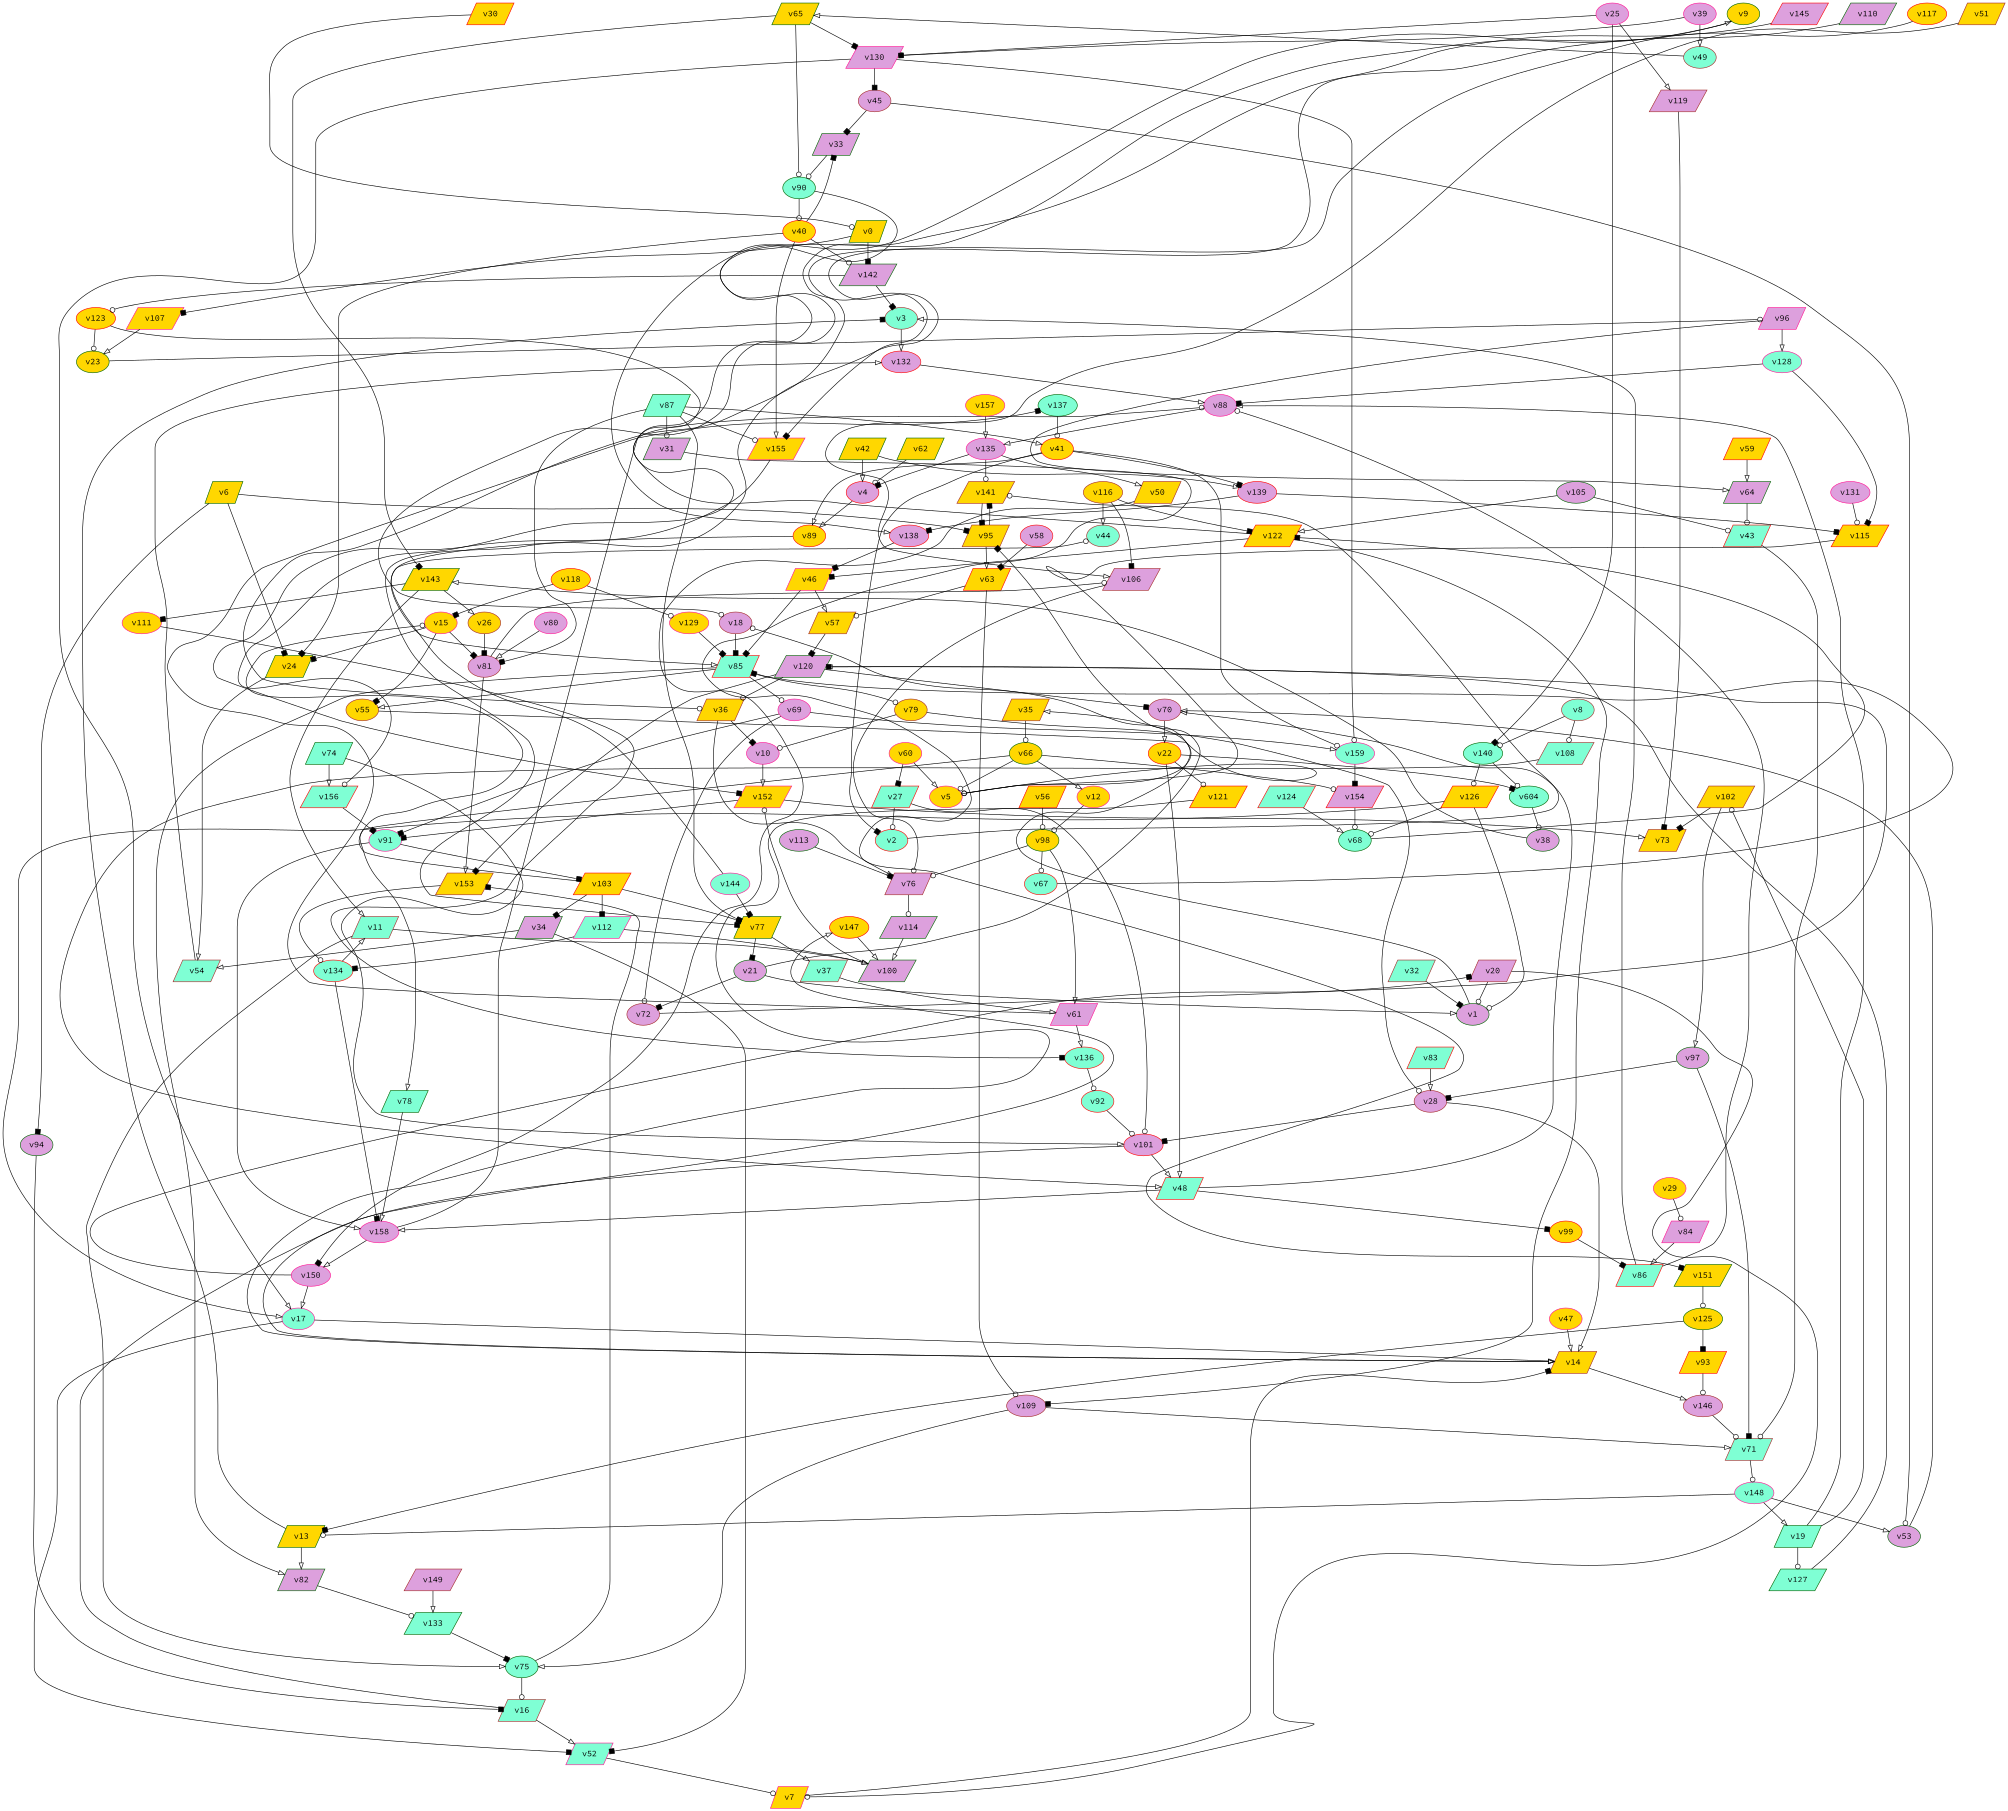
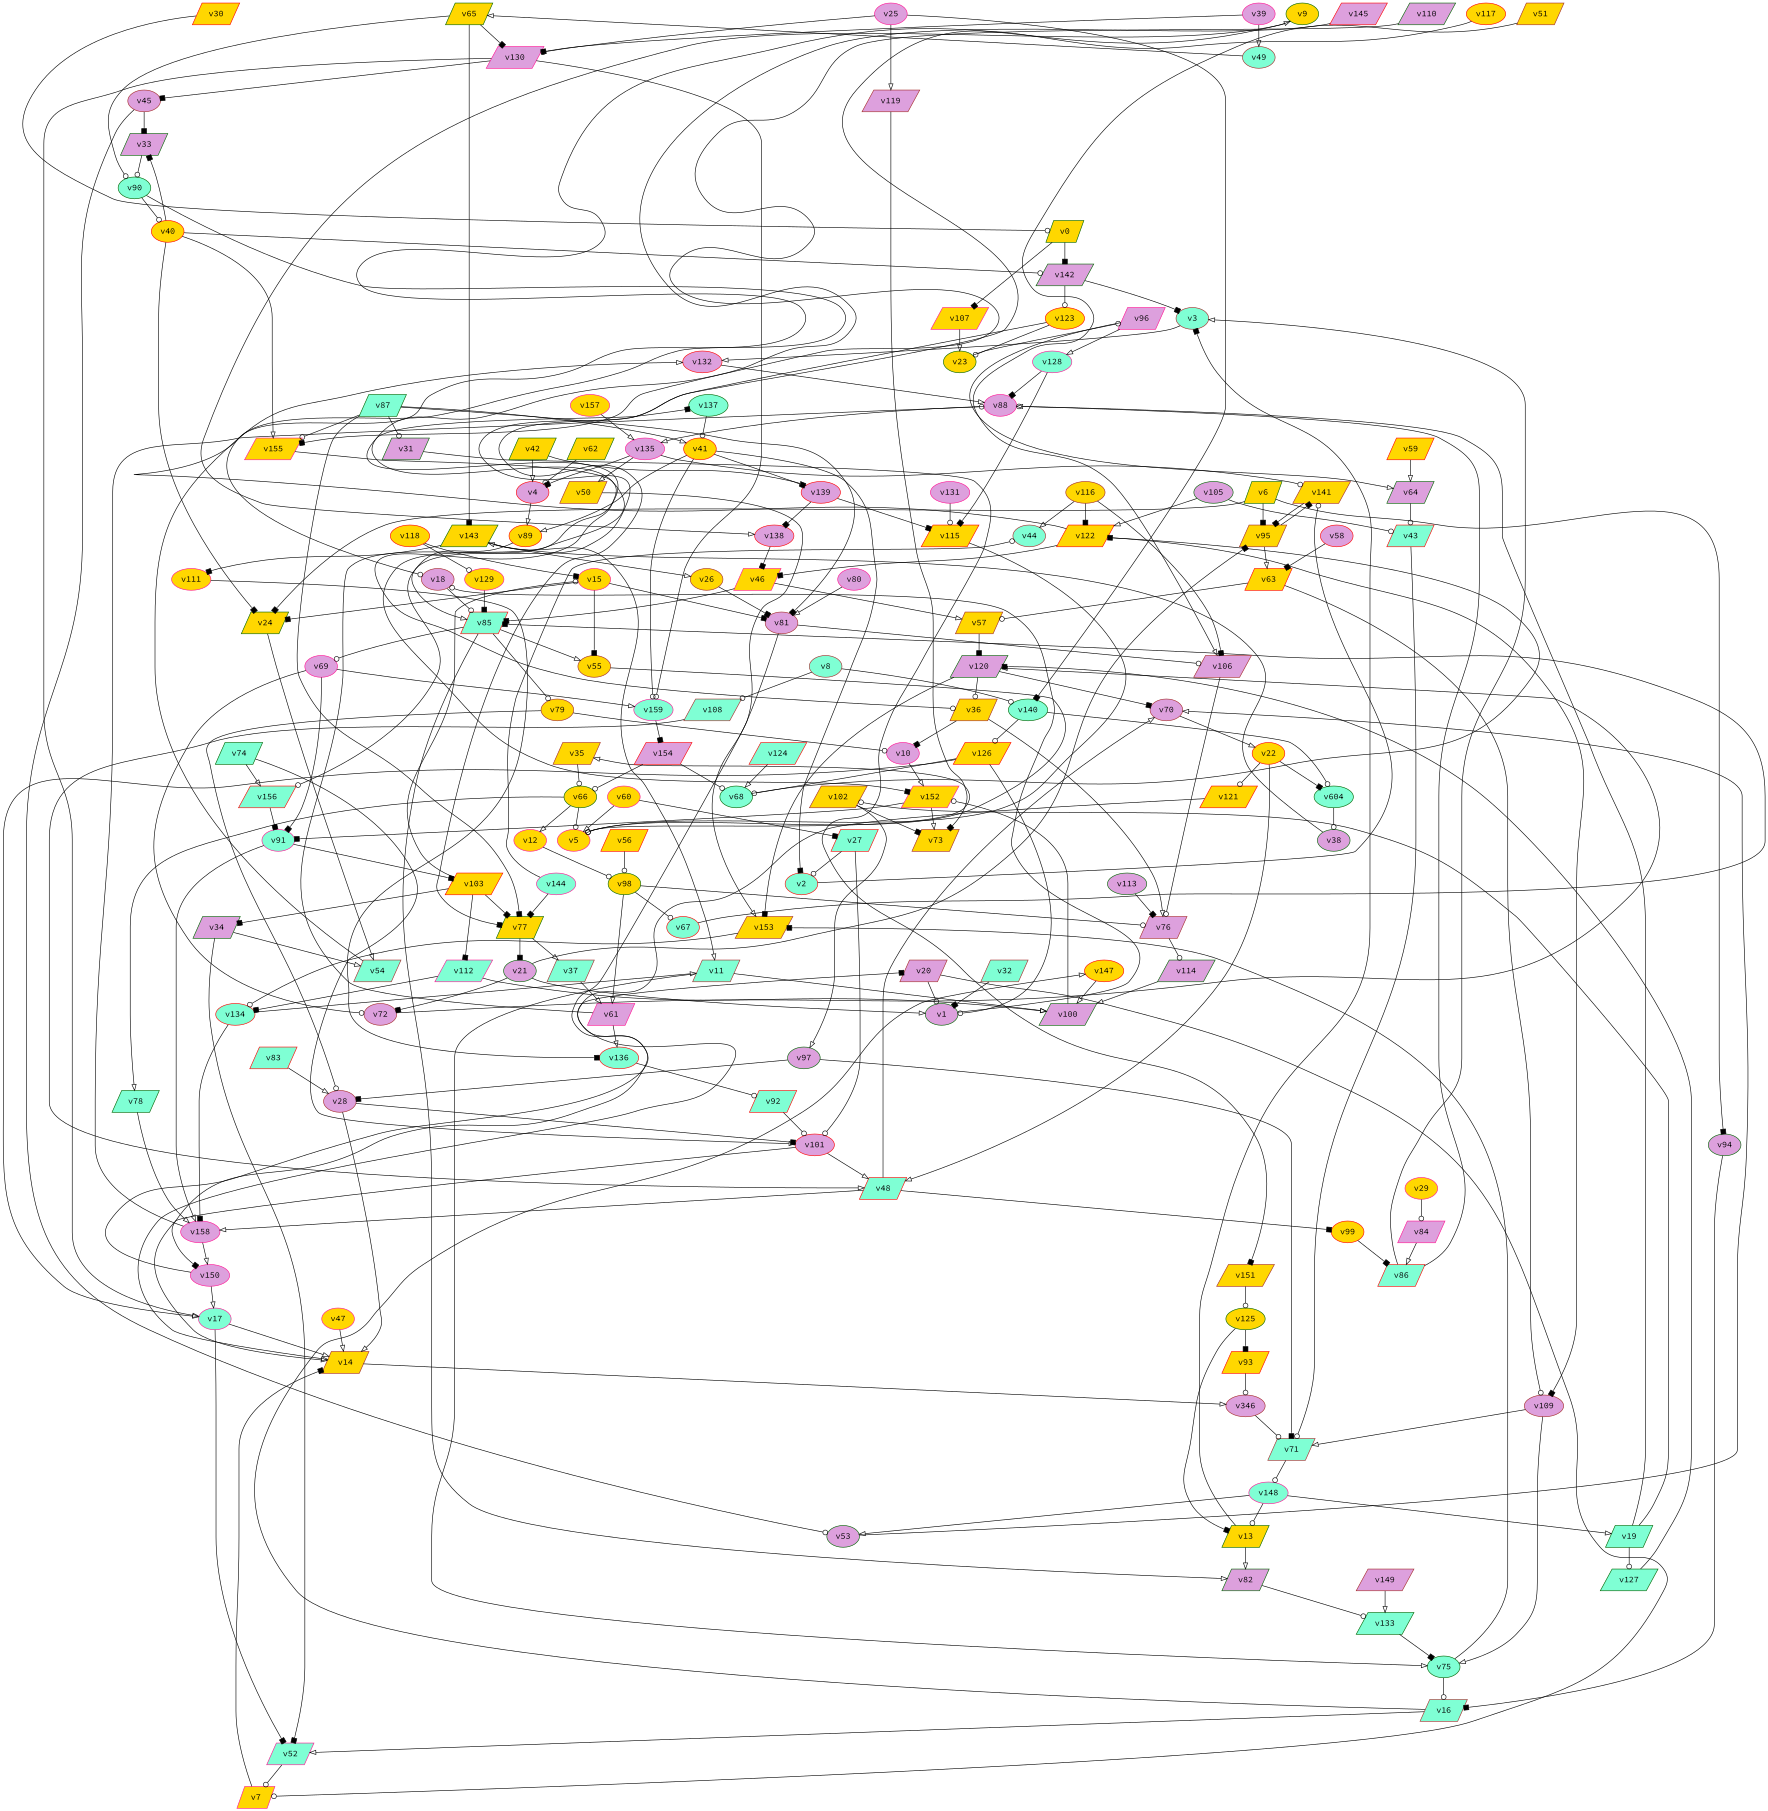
(736, 644) -> (461, 601)
(1143, 764) -> (611, 781)
(1098, 1101) -> (773, 1101)
(1703, 1275) -> (1246, 1275)
(1703, 1406) -> (1246, 1406)
